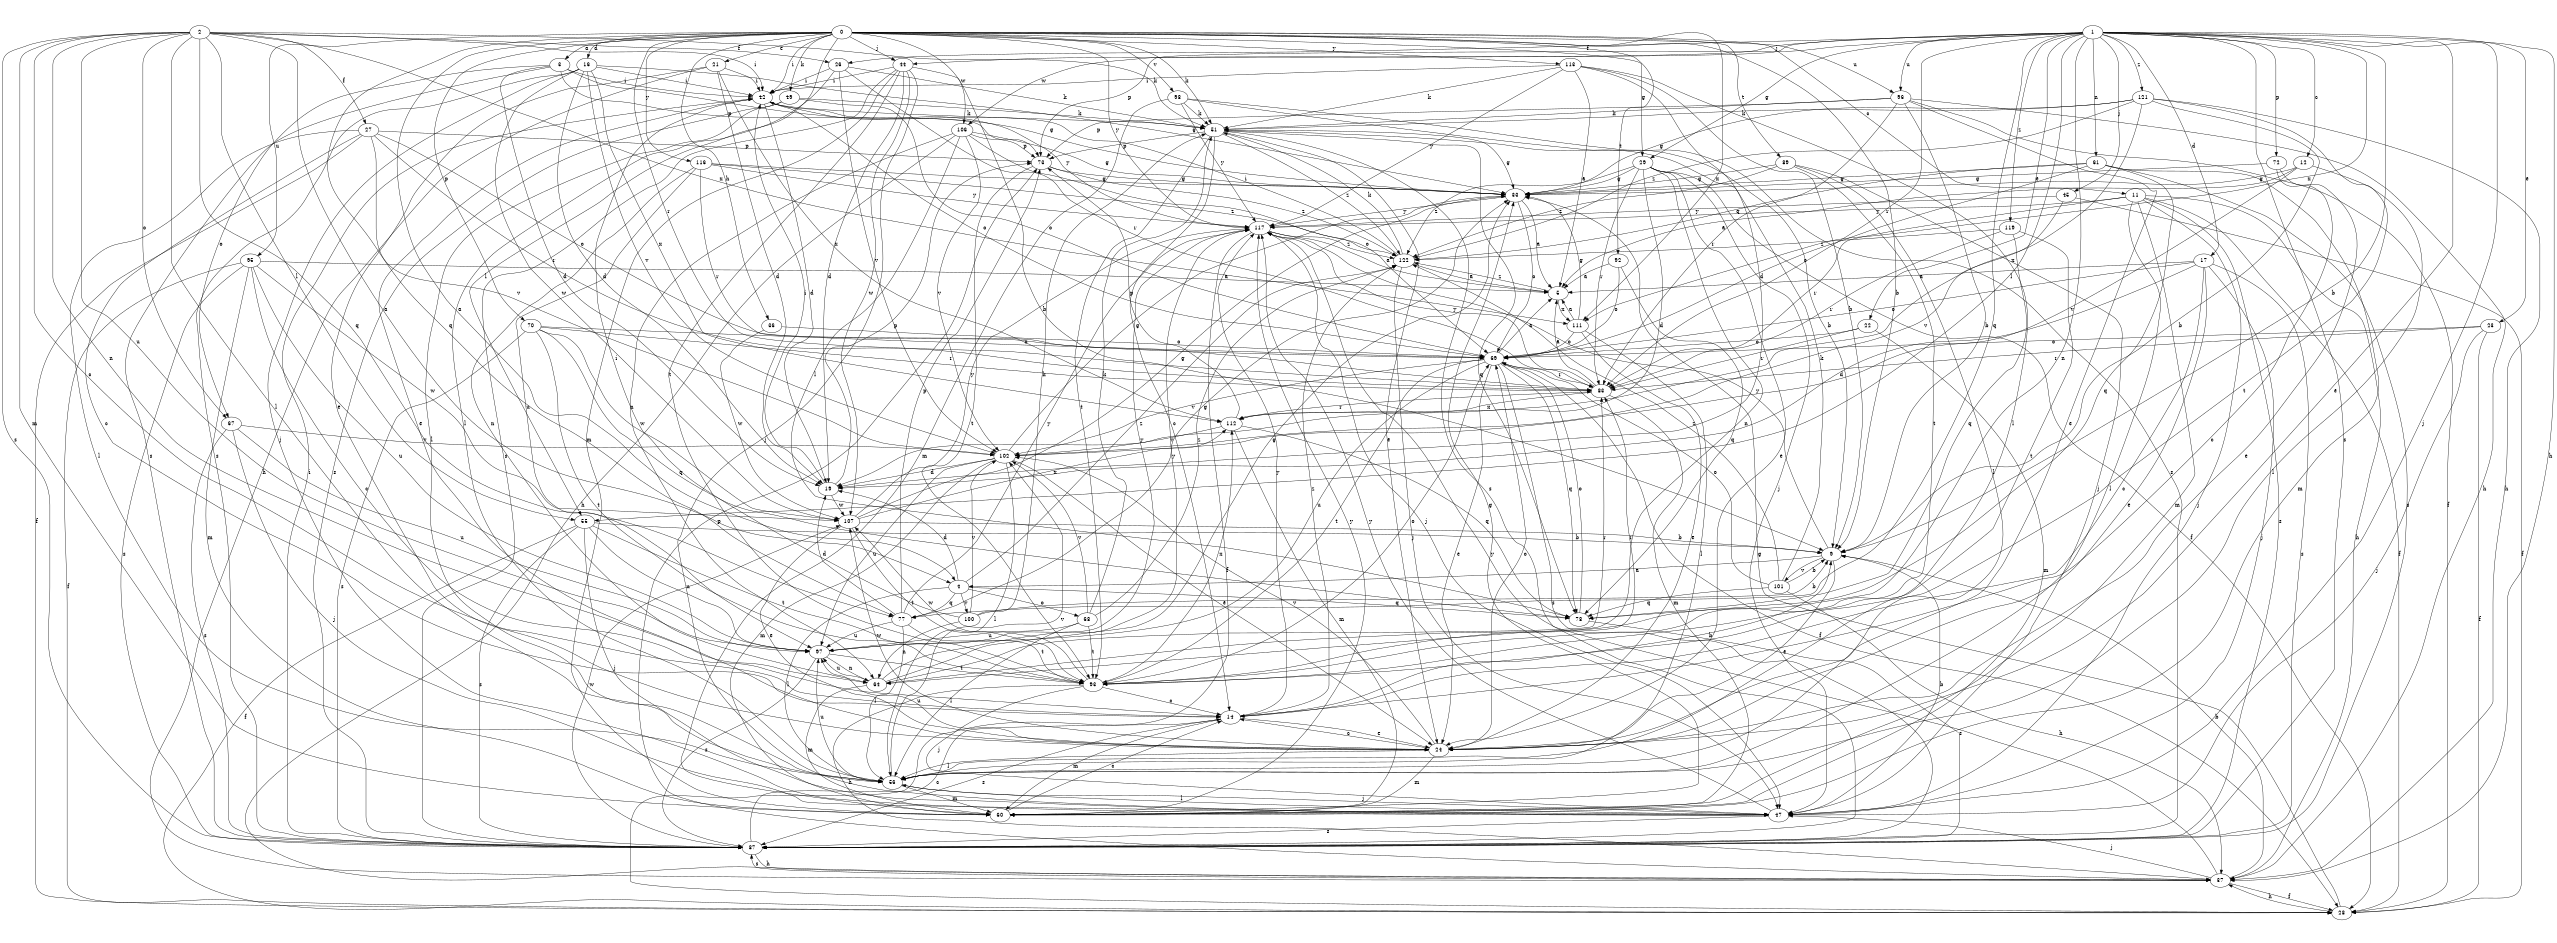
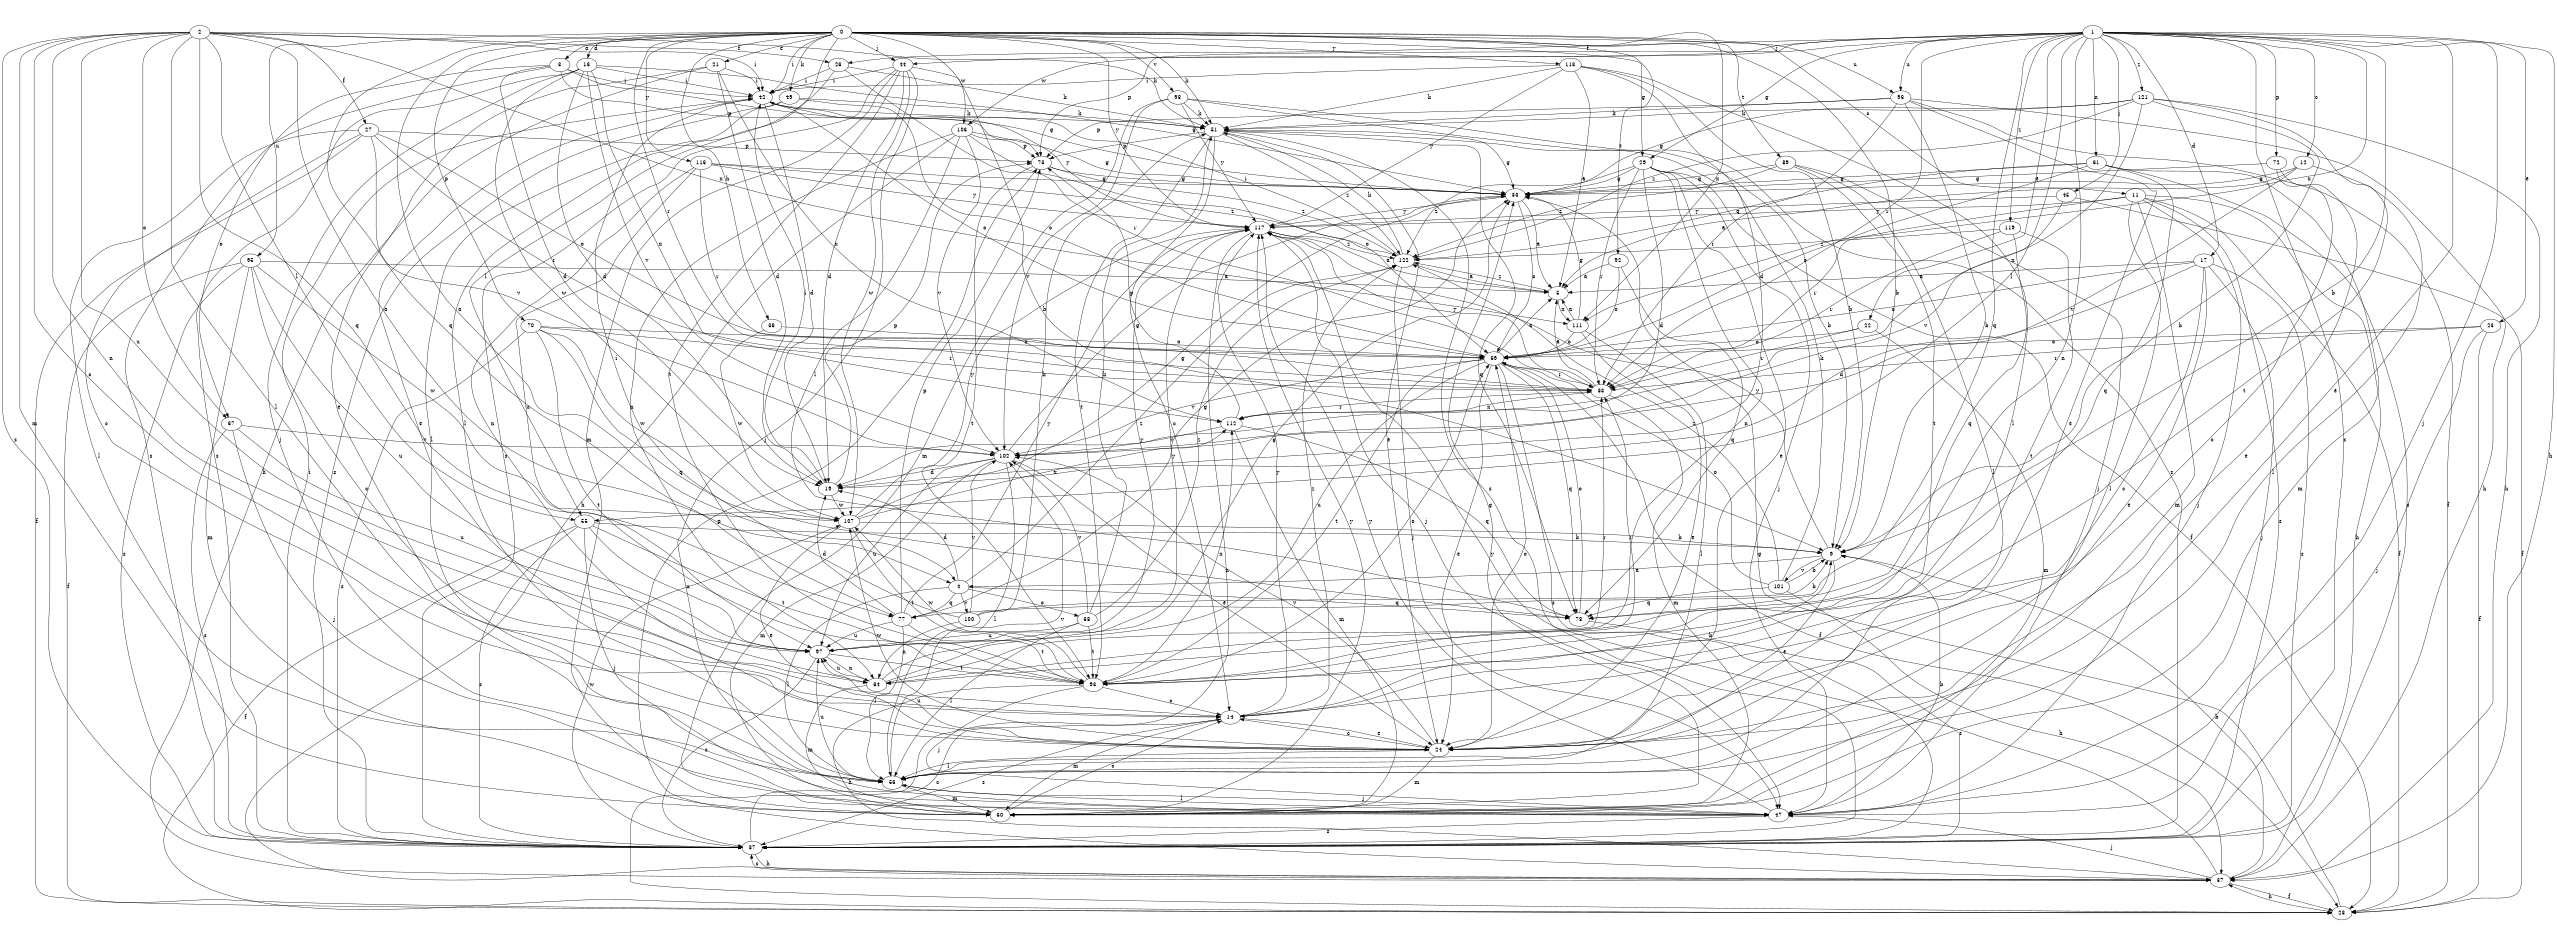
(872, 259) -> (1049, 240)
(1227, 571) -> (1227, 571)
